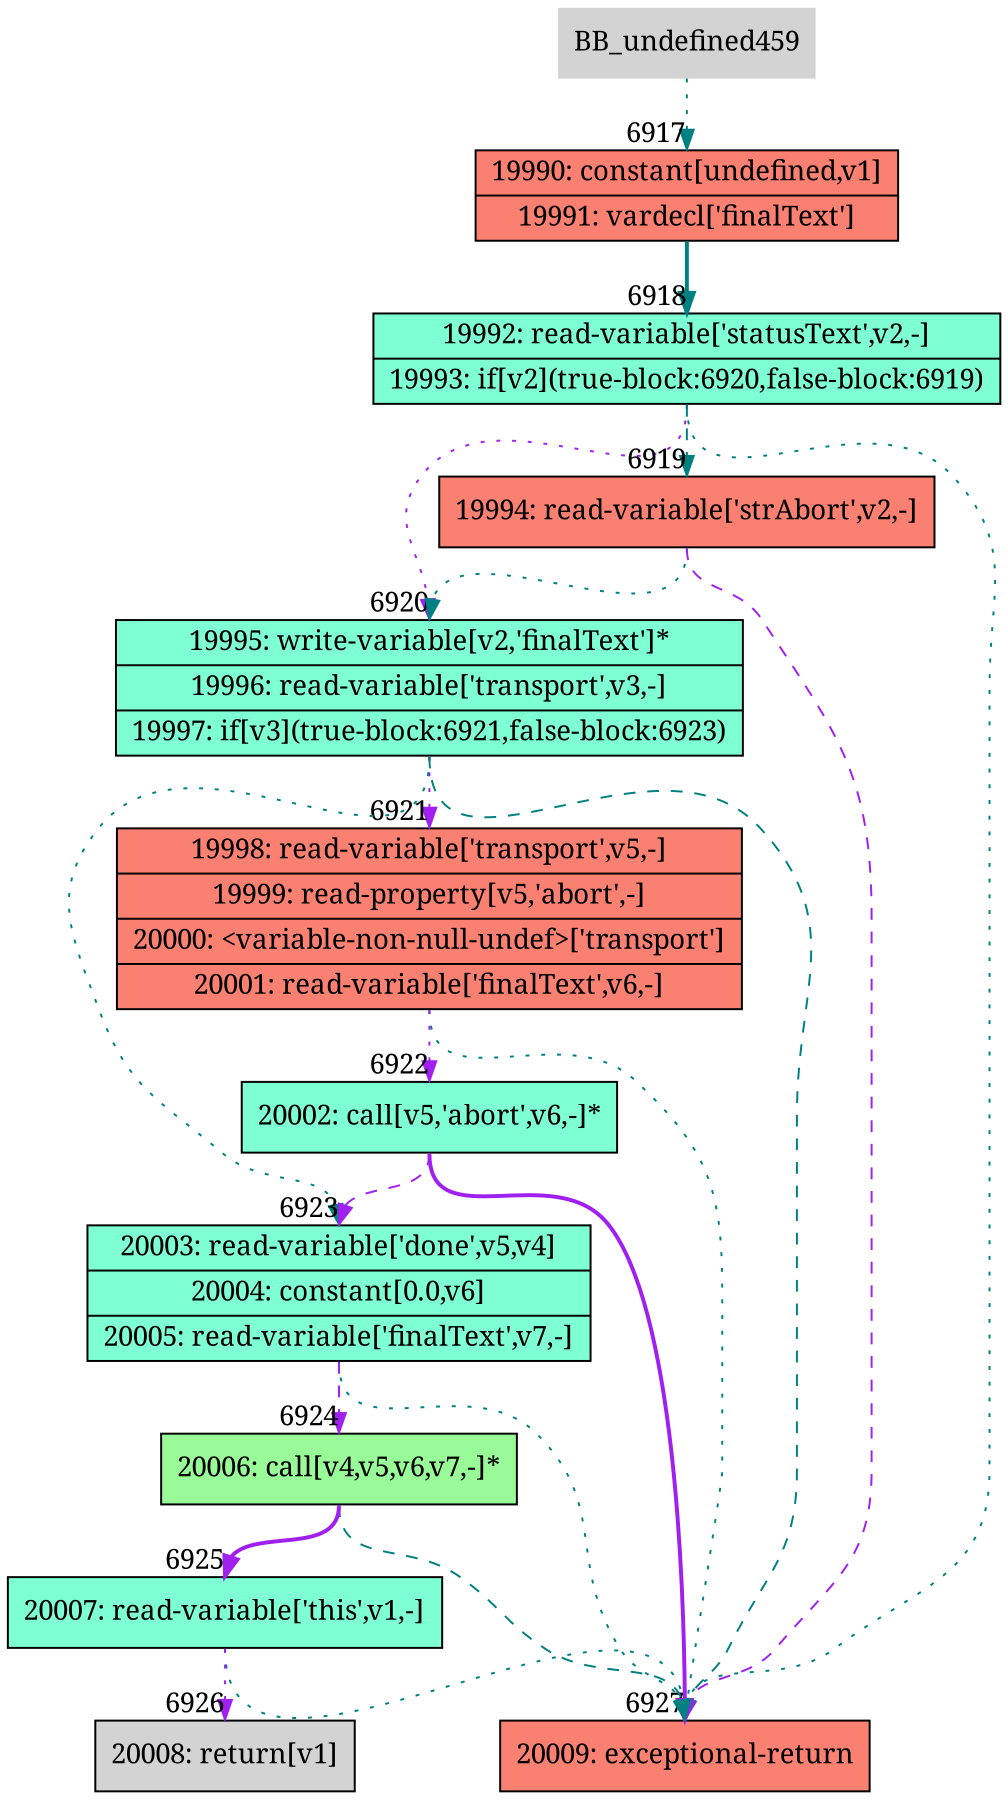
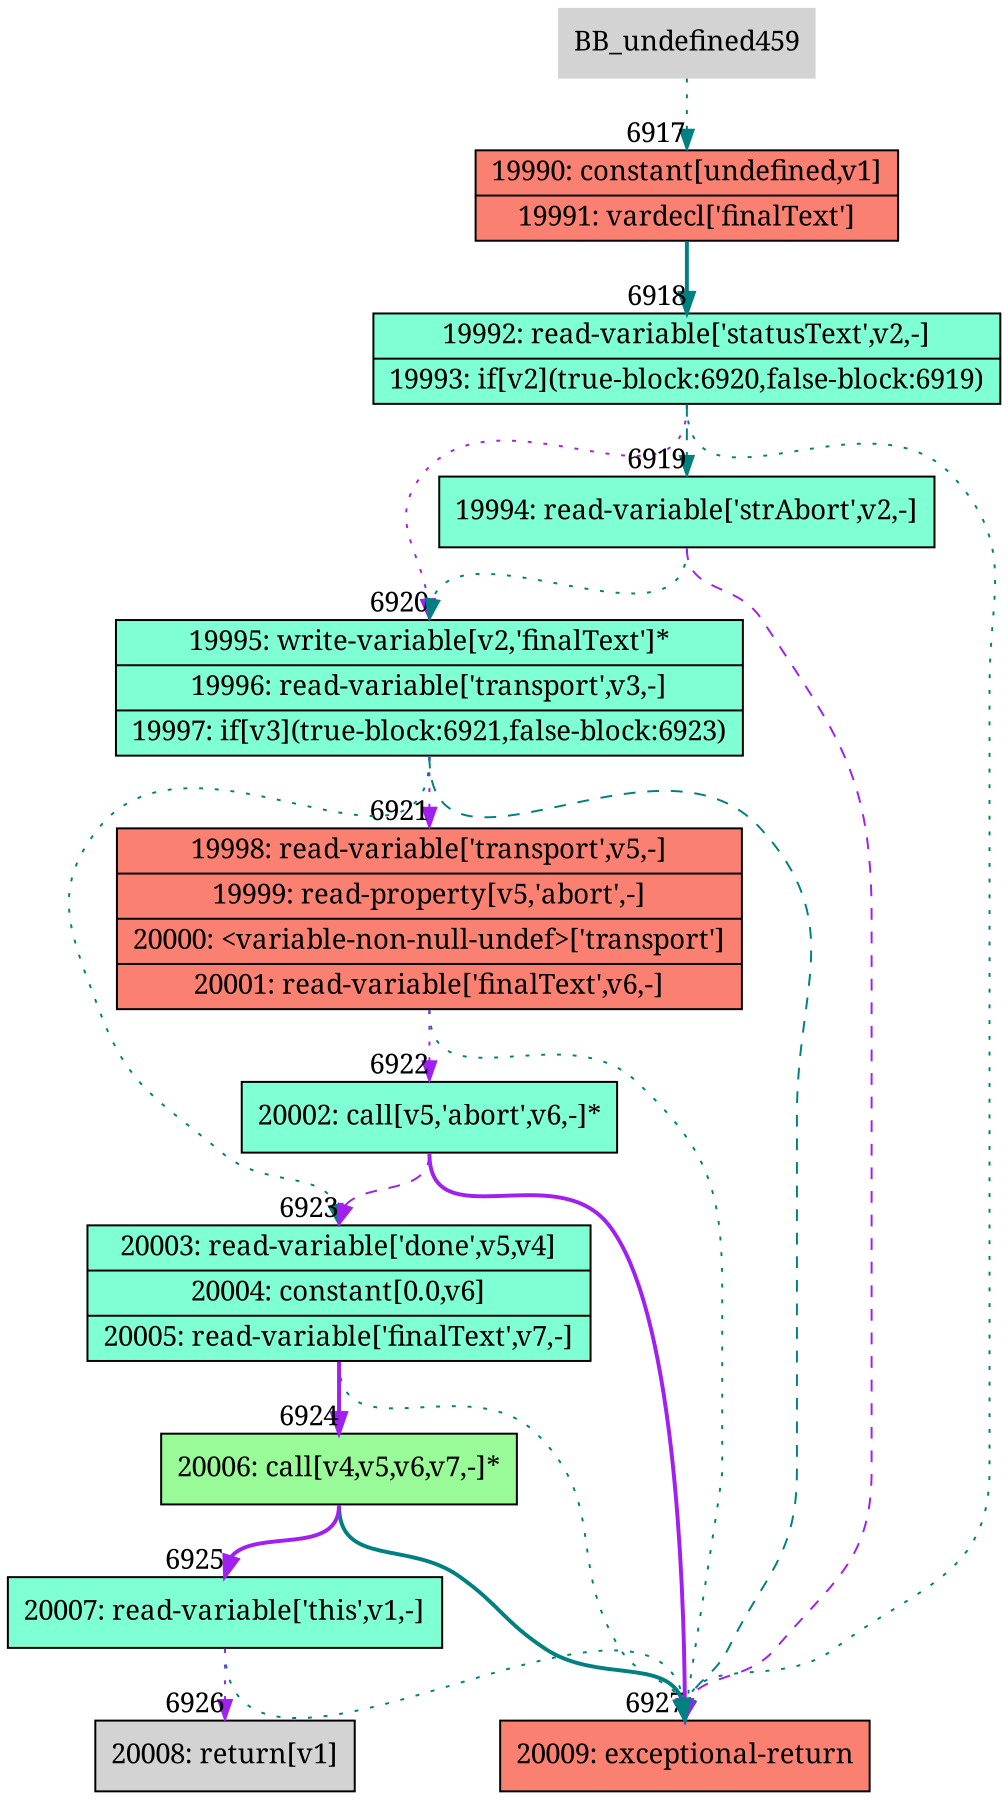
(687, 512) -> (687, 512)
(339, 1400) -> (339, 1400)
(502, 1613) -> (502, 1613)
